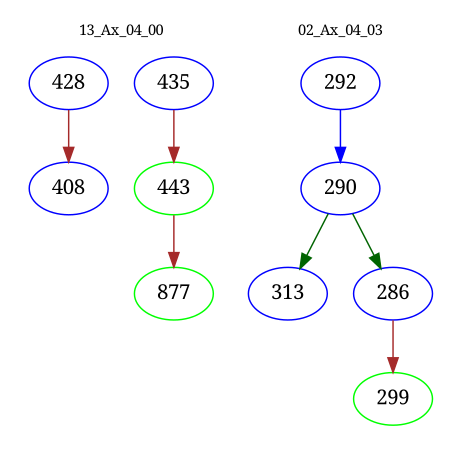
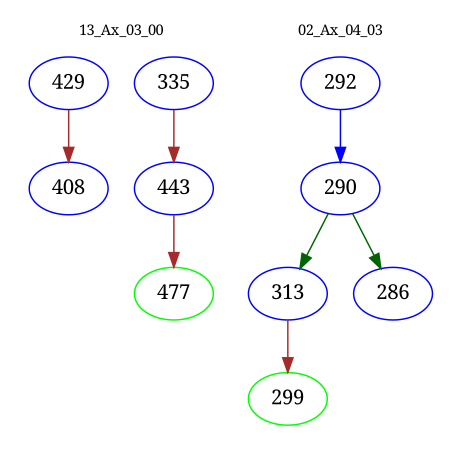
(121, 31) -> (121, 31)
(69, 83) -> (69, 83)
(174, 83) -> (174, 83)
(174, 188) -> (174, 188)
(174, 294) -> (174, 294)
(393, 339) -> (288, 339)
